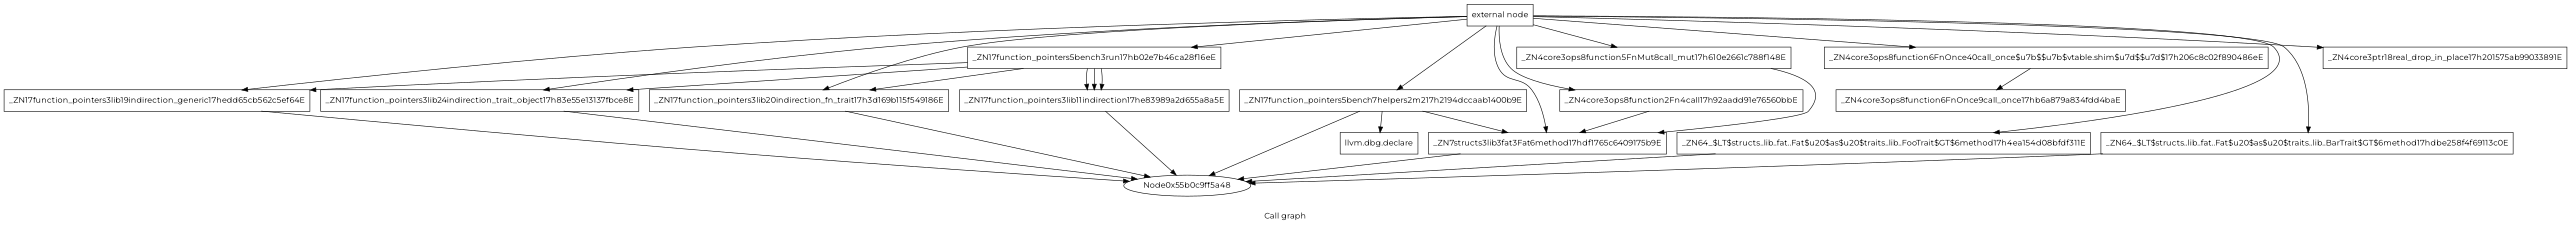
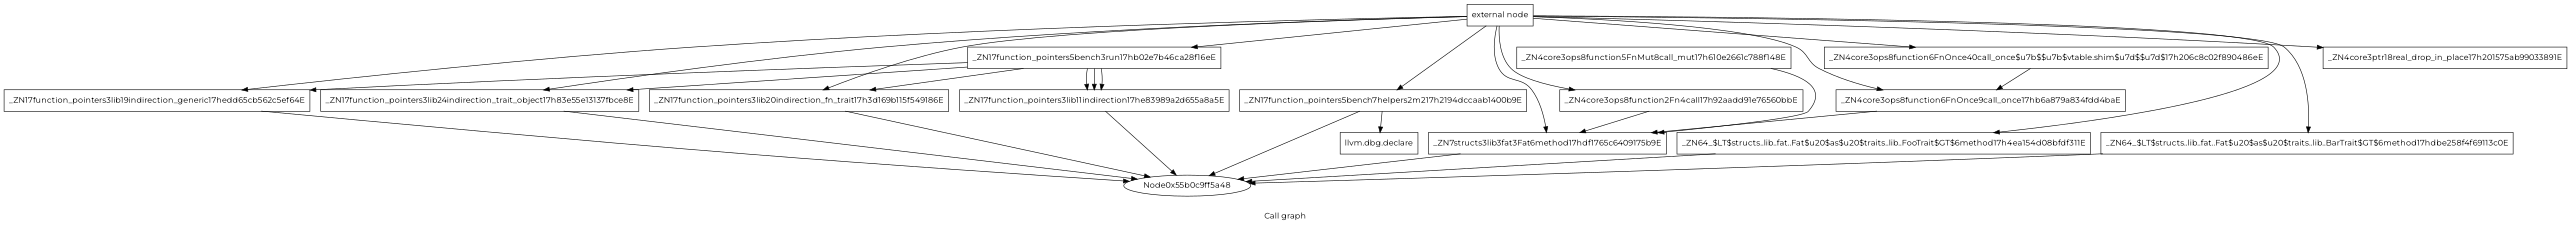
(1572, 35) -> (1686, 26)
(1462, 121) -> (1800, 118)
